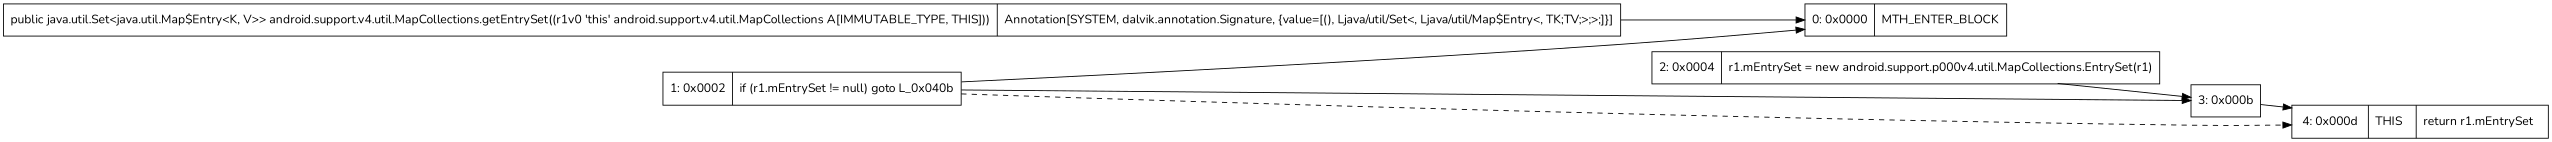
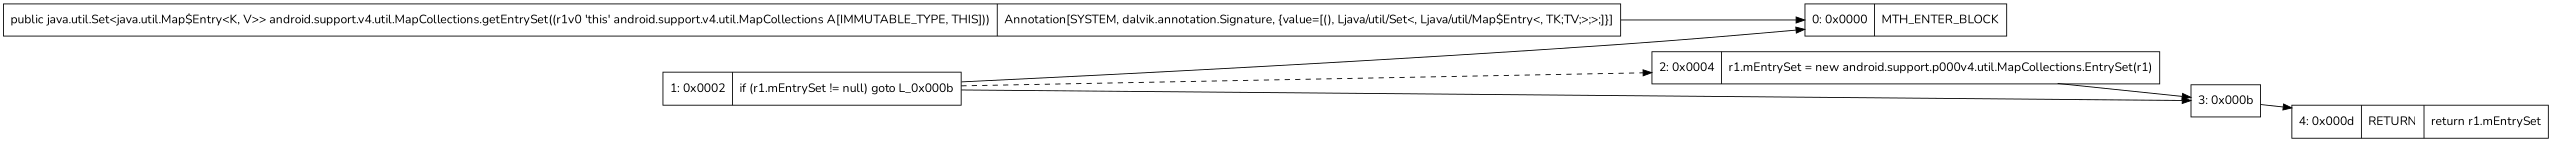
(847, 88) -> (847, 88)
(1622, 114) -> (1302, 79)
(2389, 121) -> (2393, 121)
